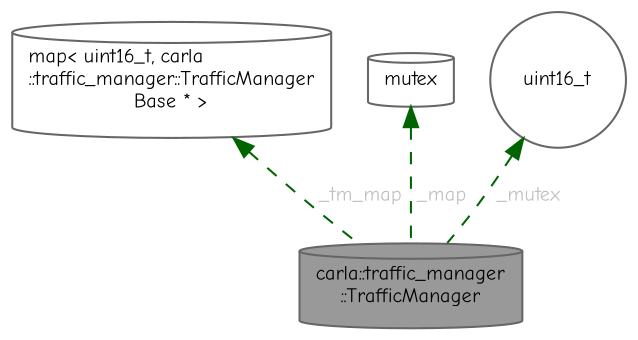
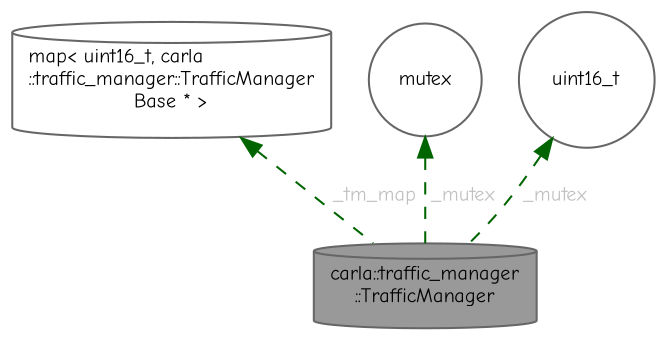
(411, 80) -> (425, 80)
(440, 196) -> (460, 196)
